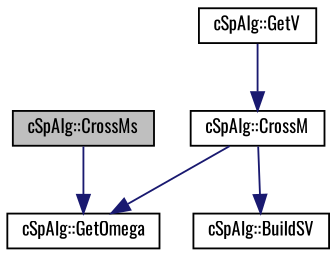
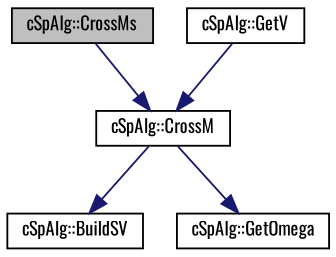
(83, 170) -> (117, 70)
